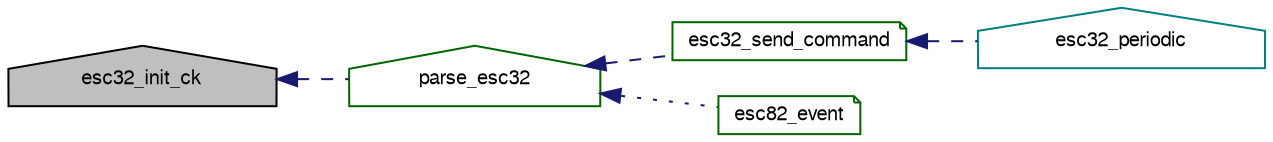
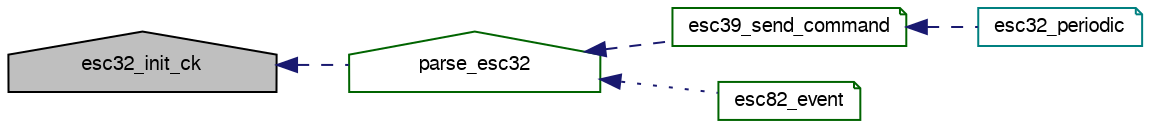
(789, 41) -> (789, 27)
(1121, 41) -> (1060, 27)
